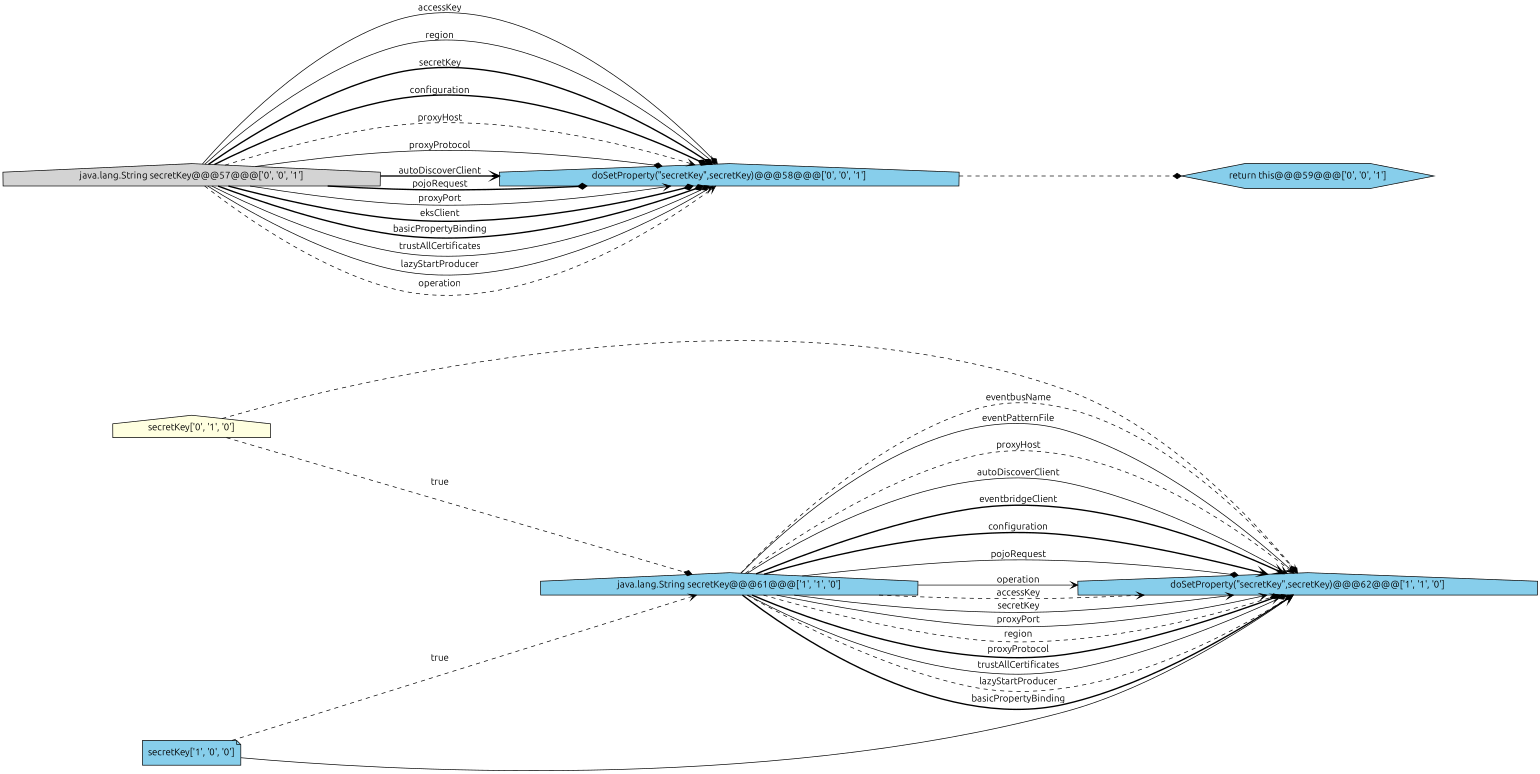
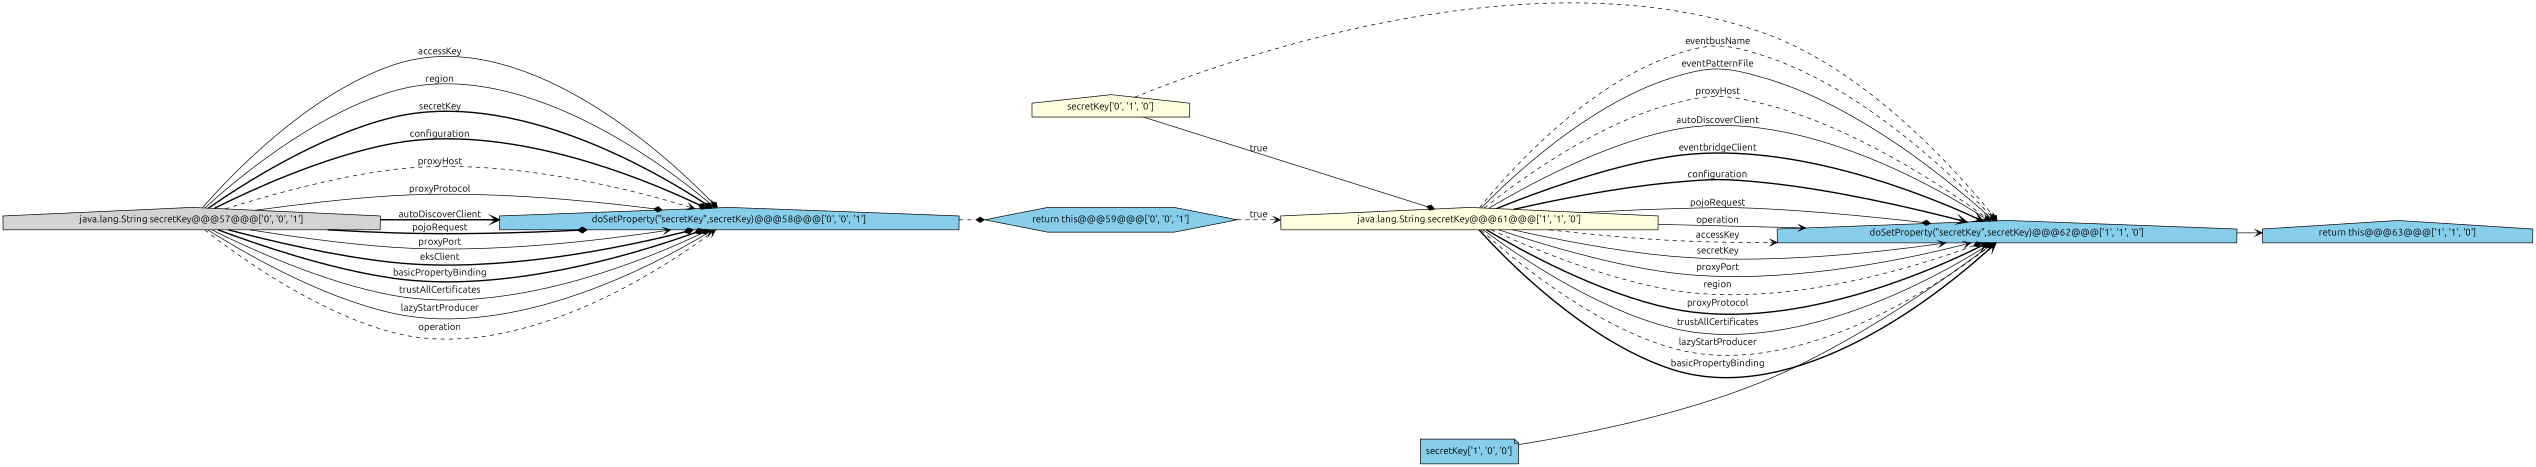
none -> (2398, 233)
(455, 505) -> (1285, 162)
(729, 585) -> (1469, 220)
(461, 669) -> (1255, 220)
